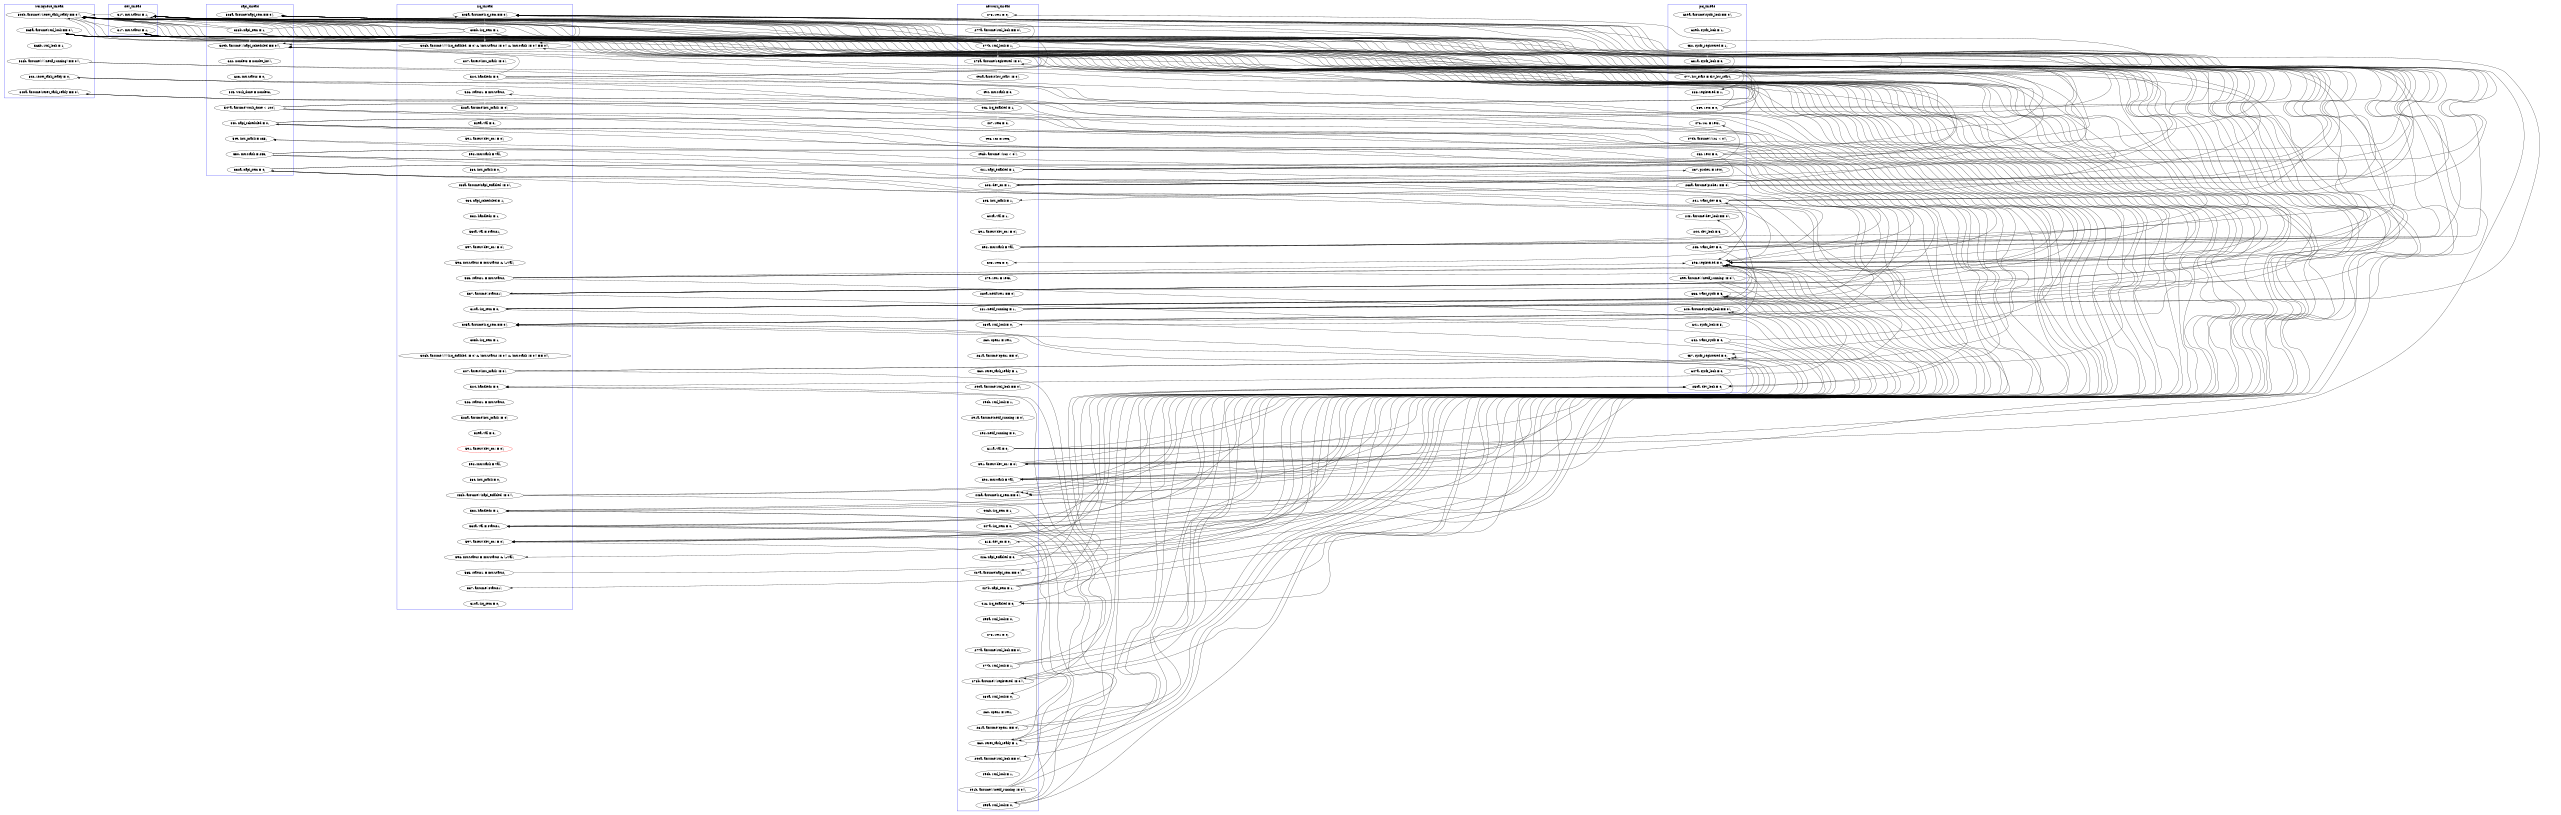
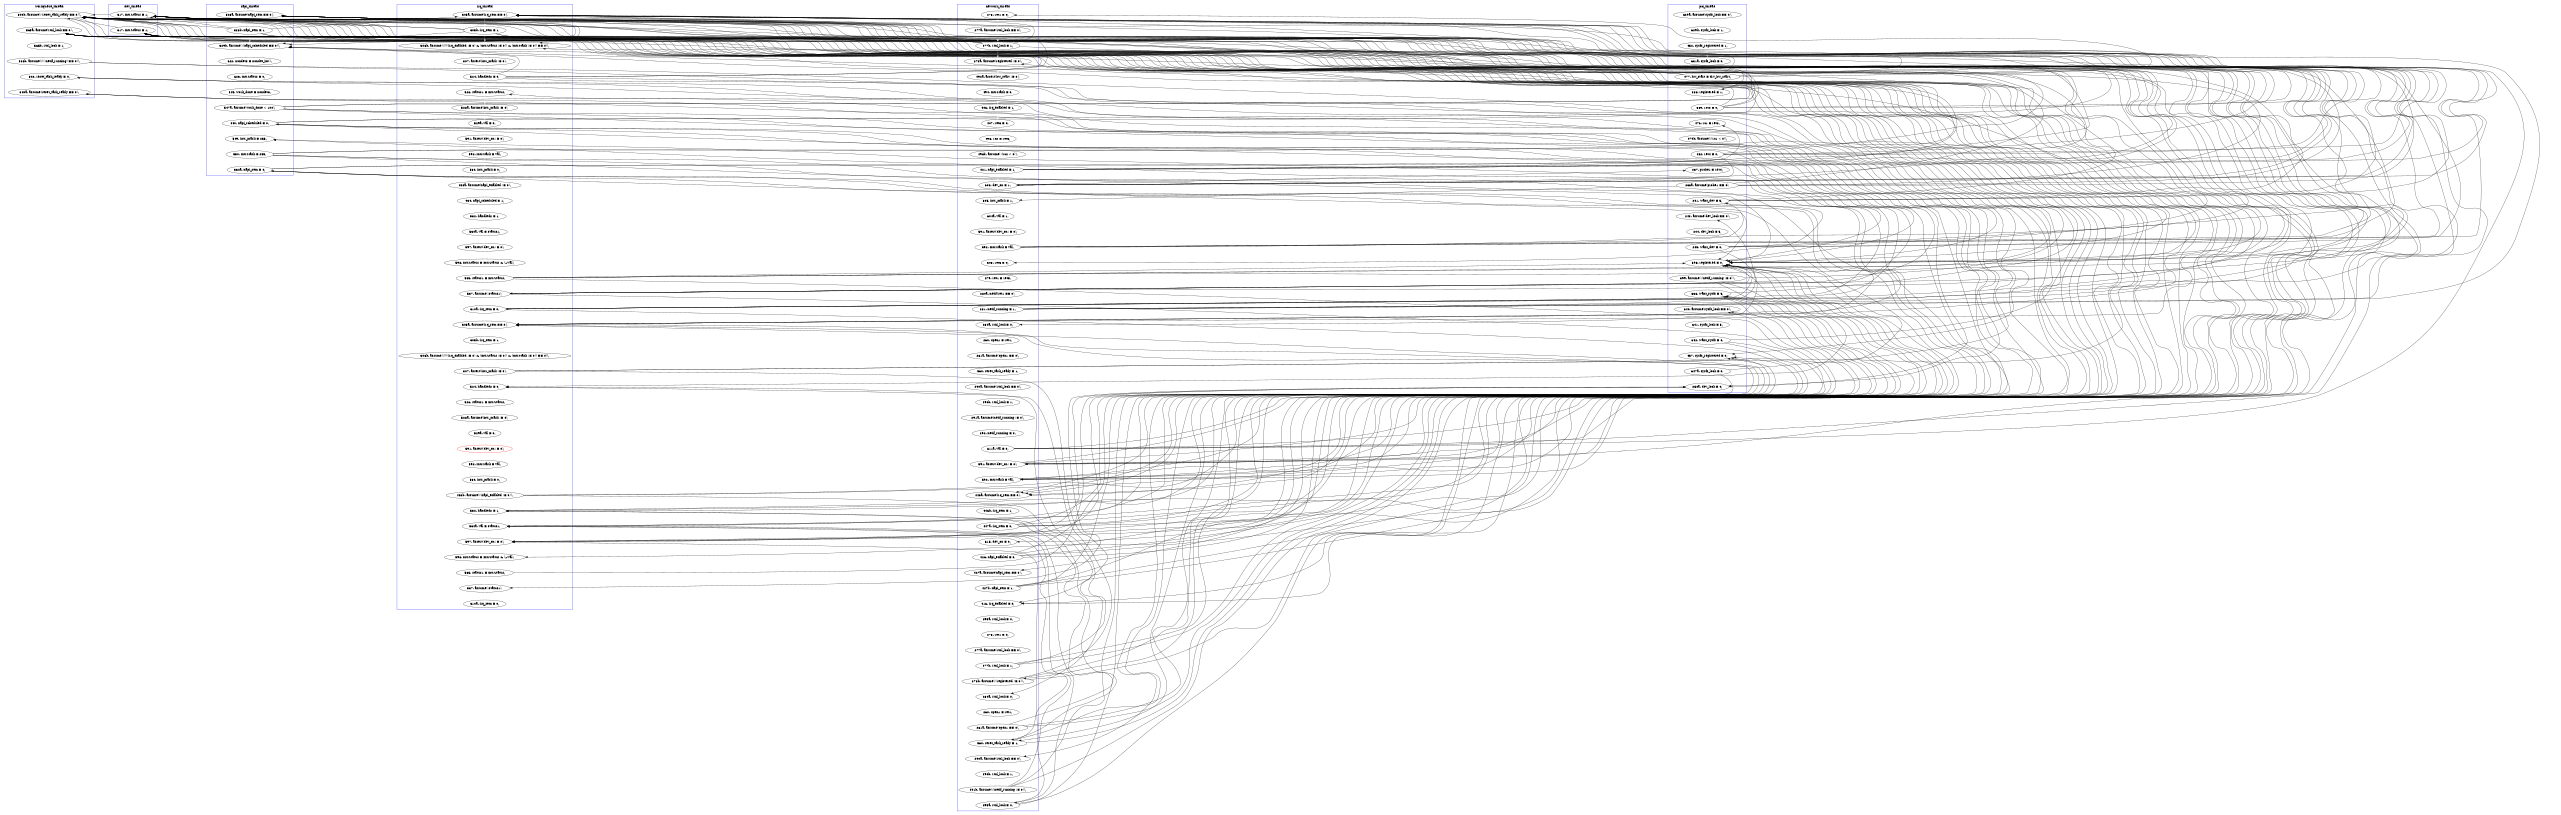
none -> (1659, 56)
